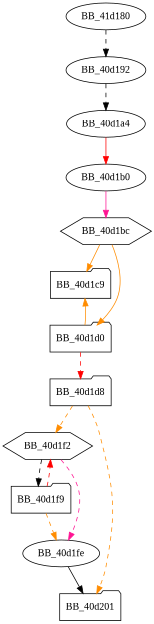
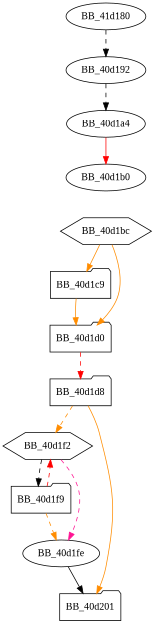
(106, 201) -> none
(86, 316) -> (76, 308)
(112, 495) -> (112, 495)
